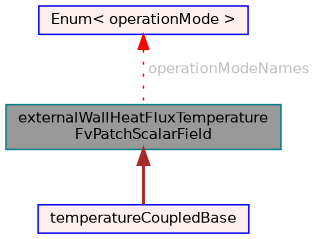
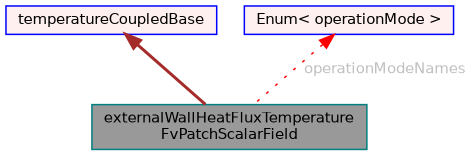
(143, 185) -> (171, 74)
